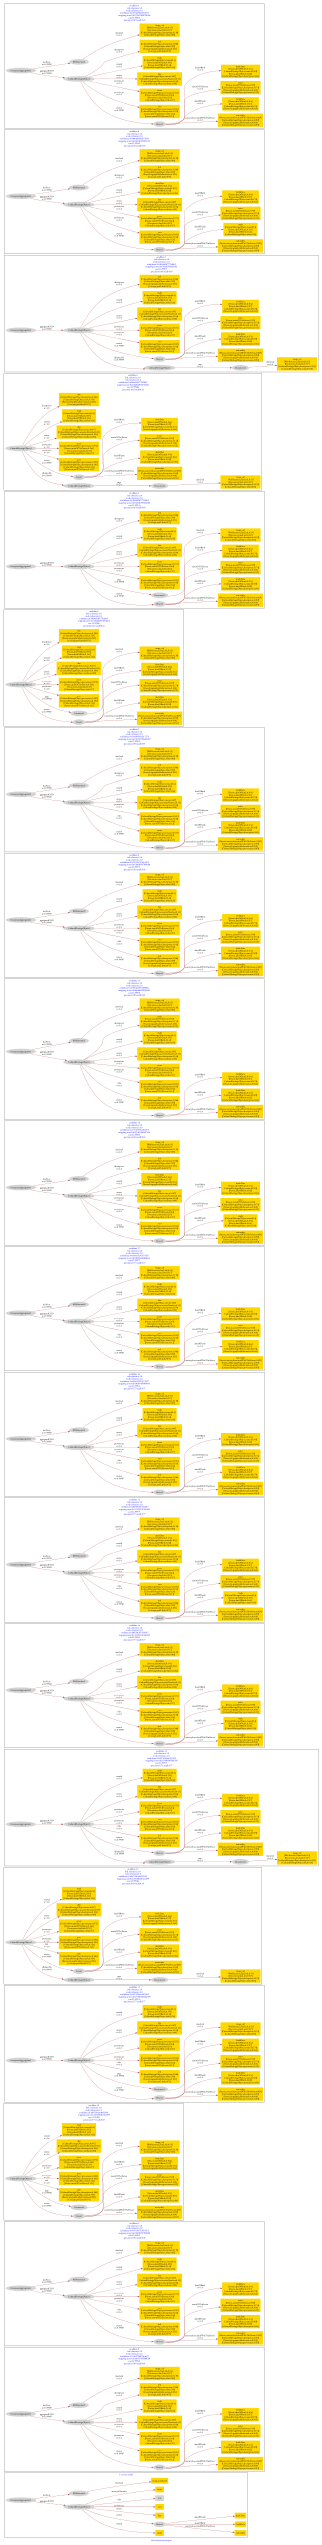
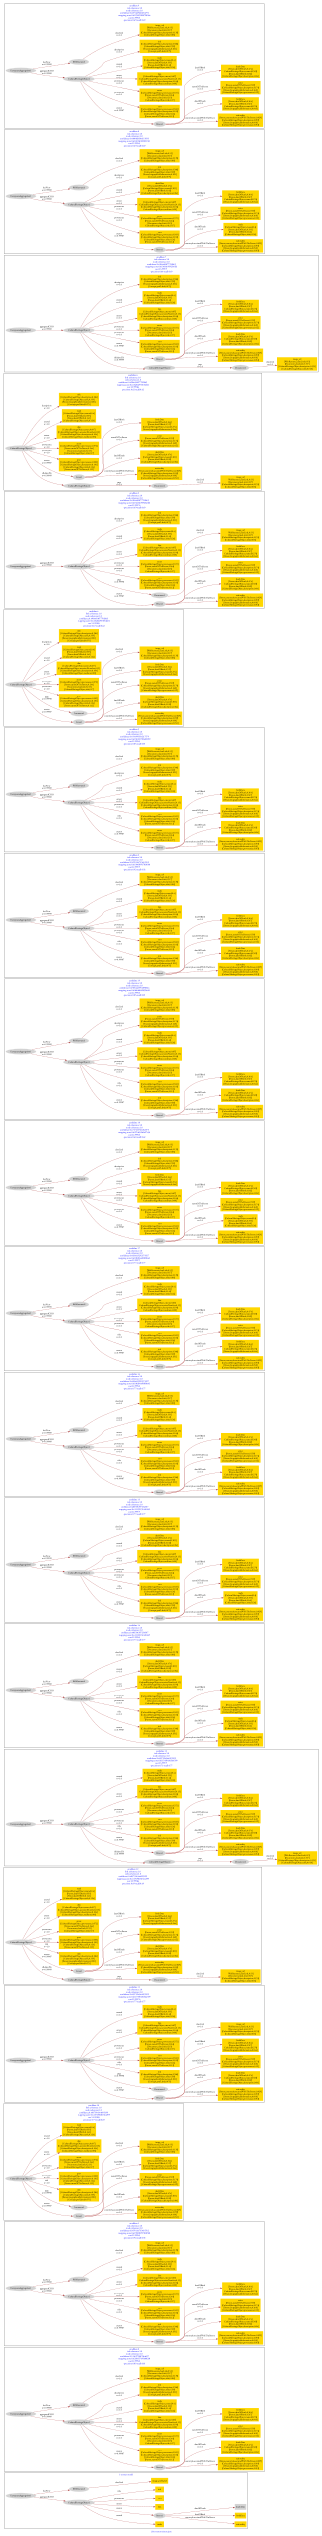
(160, 2489) -> none
(160, 2498) -> (160, 2489)
(241, 2516) -> (241, 2507)
